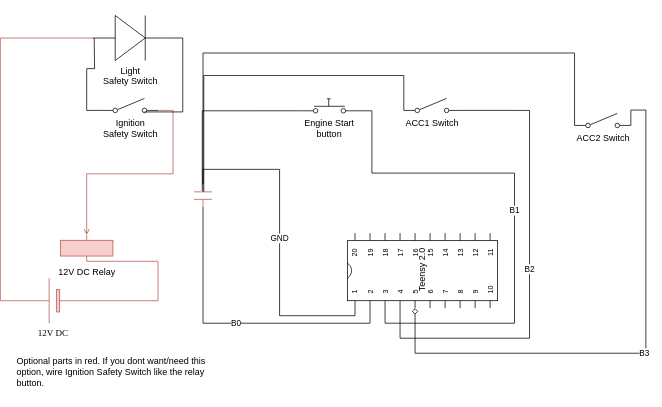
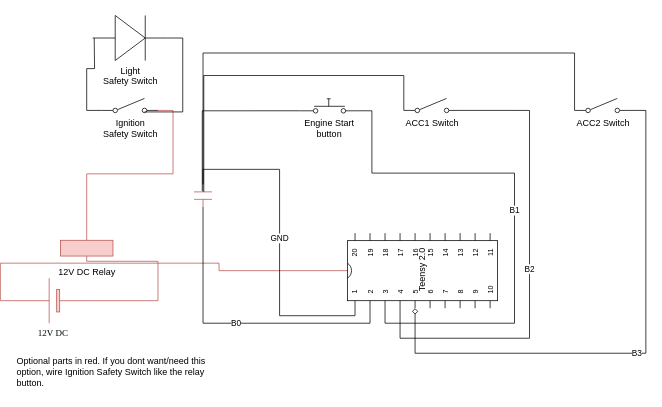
(0, 106) -> (176, 263)
(602, 120) -> (602, 105)
(87, 230) -> (87, 230)
